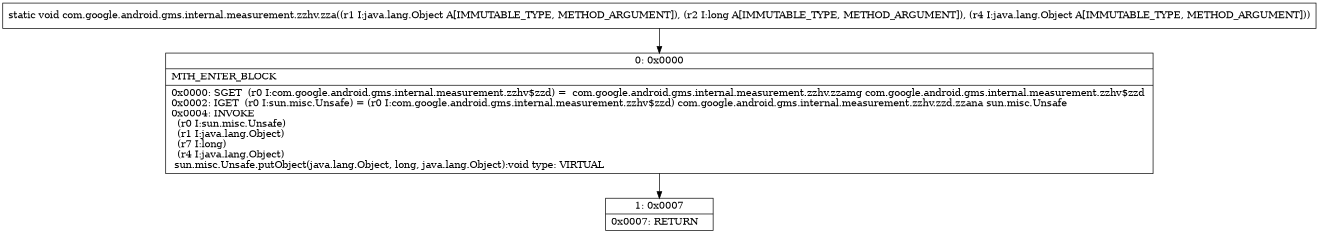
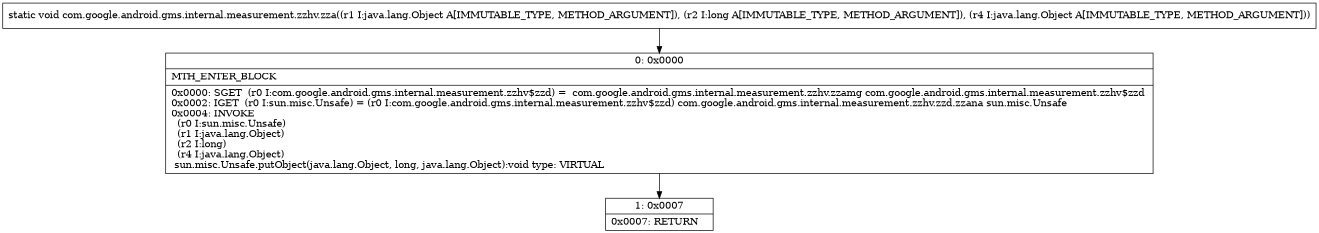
(199, 144) -> (199, 144)
